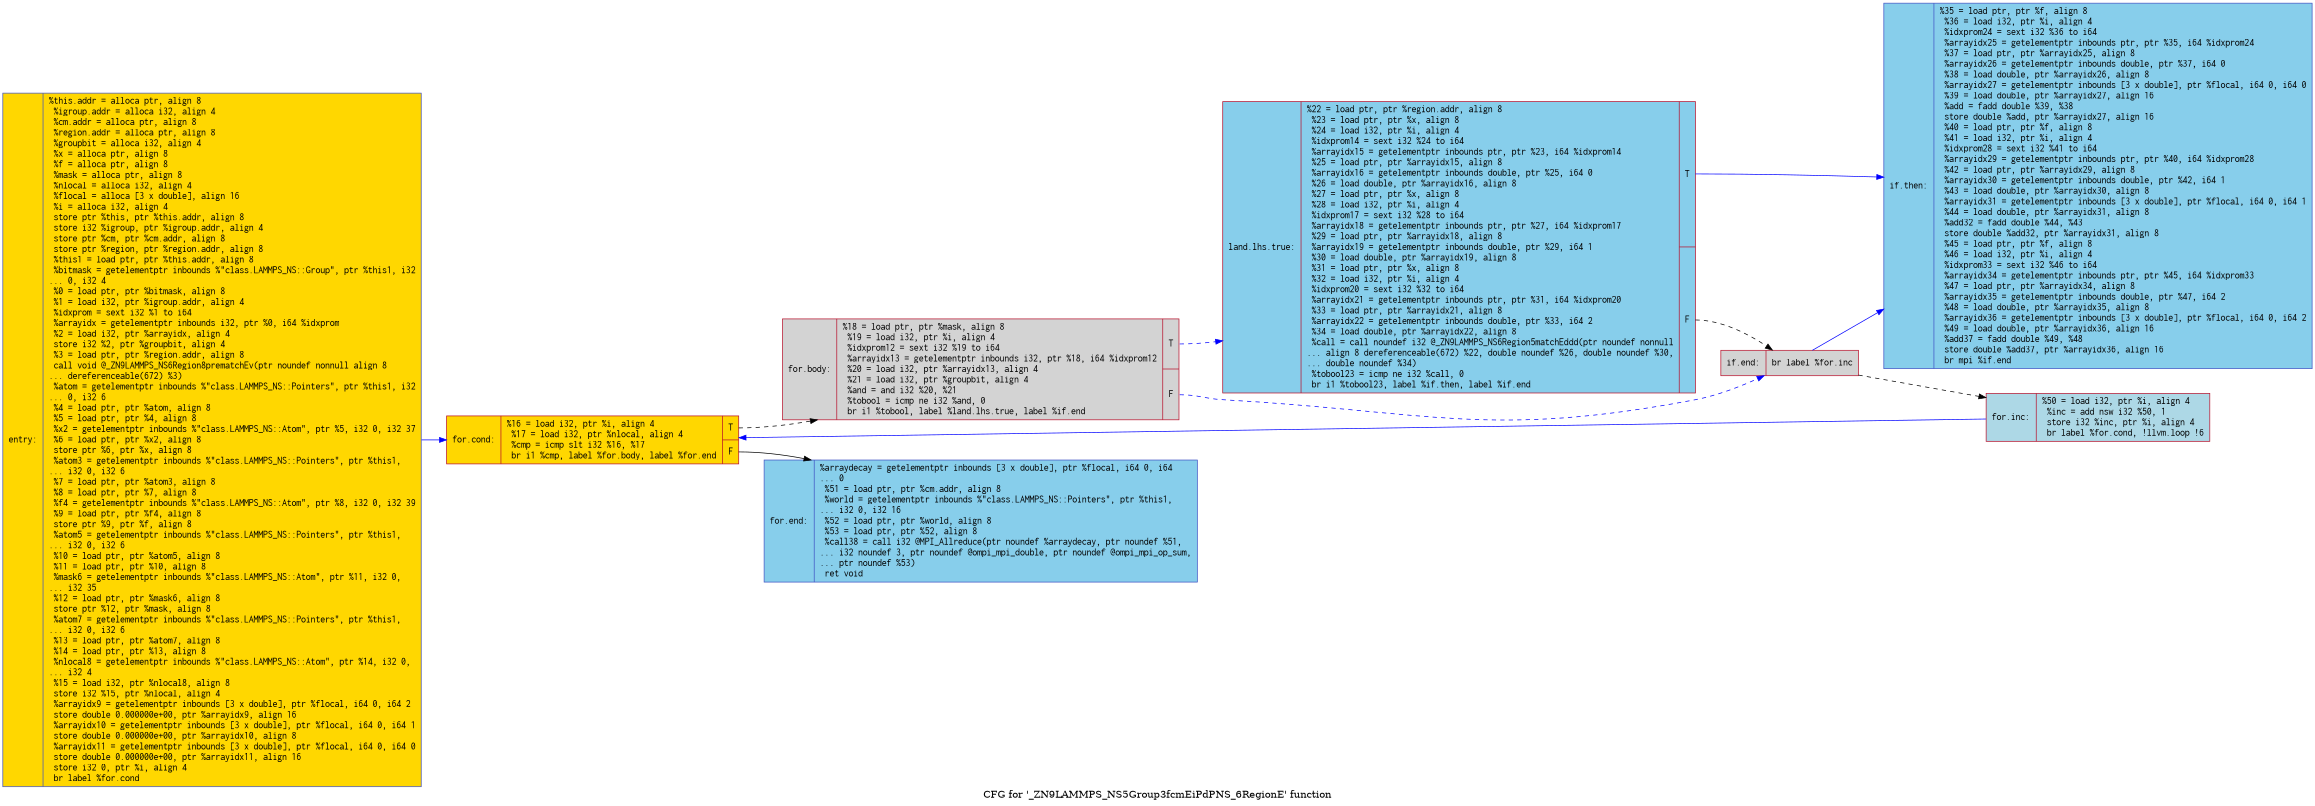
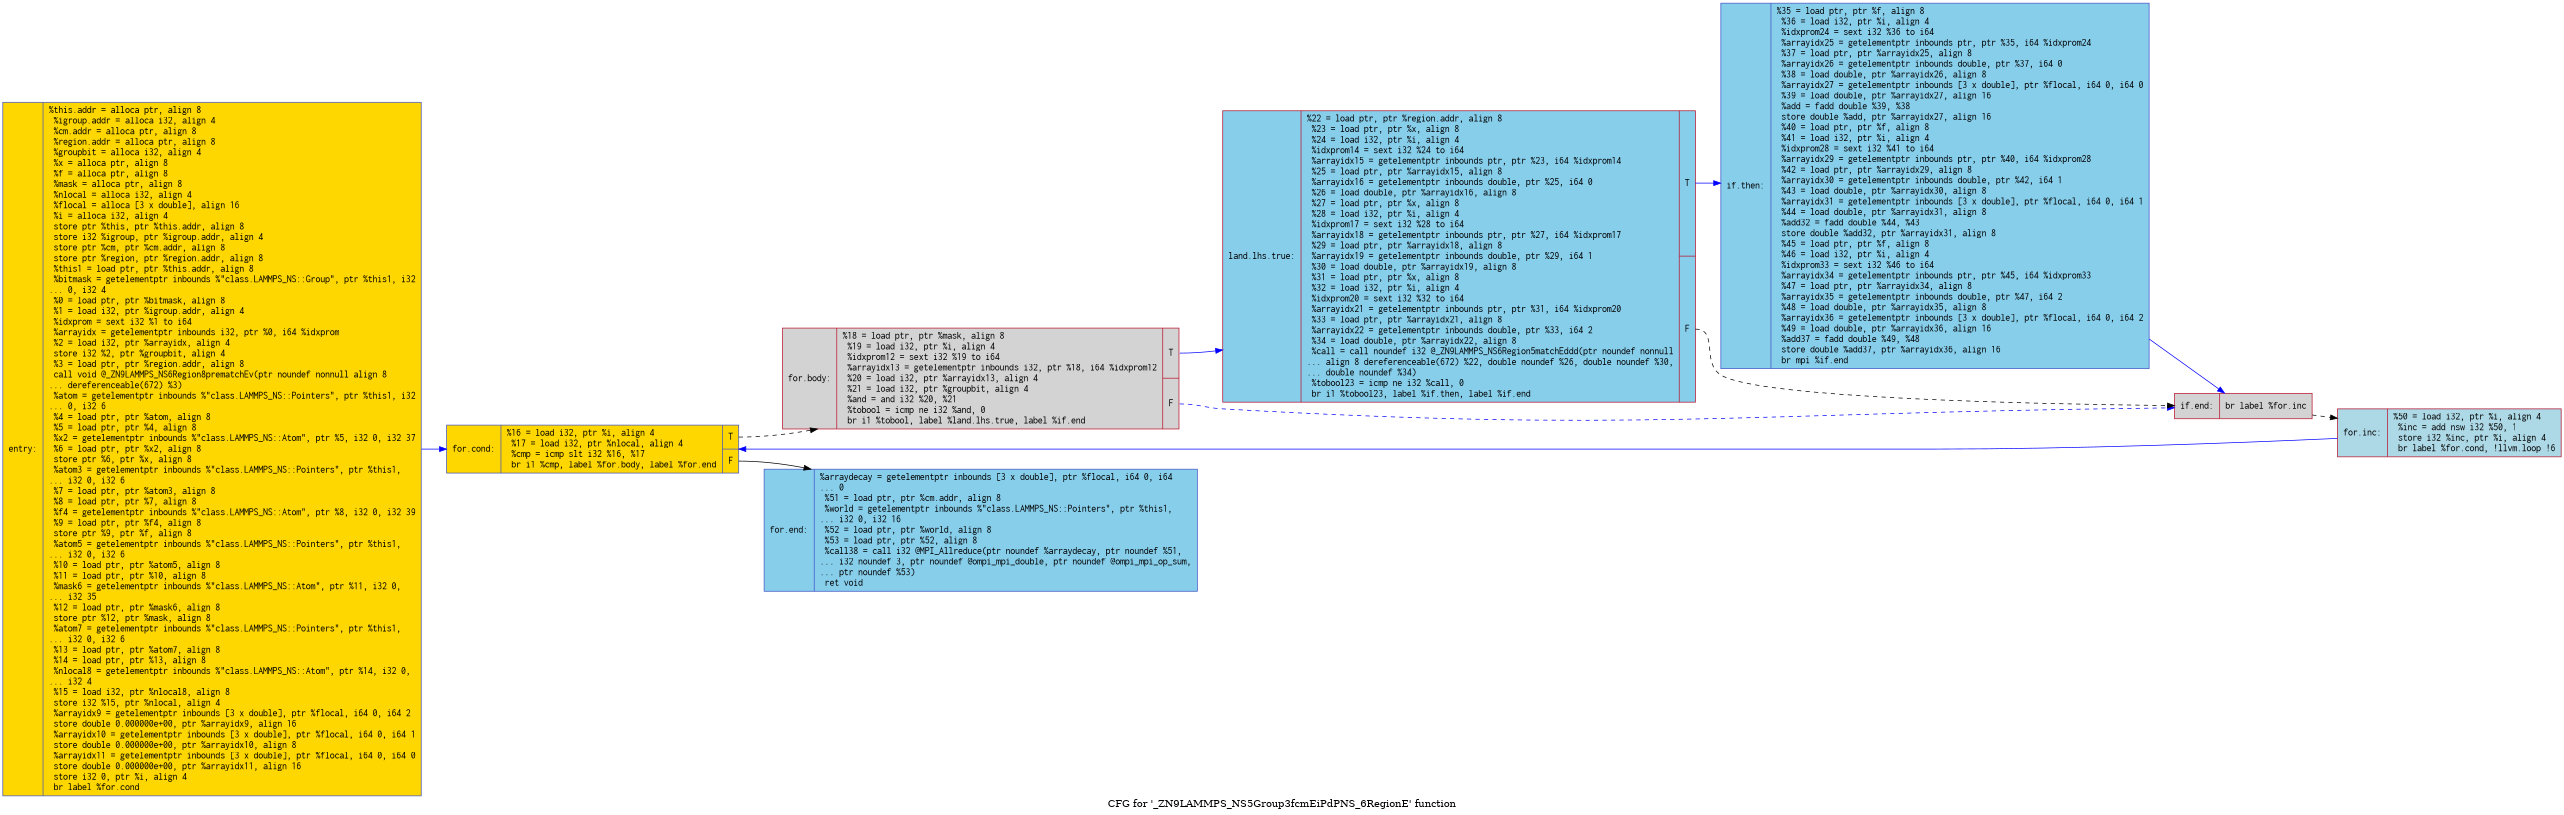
(1845, 332) -> (2184, 364)
(1198, 343) -> (1198, 353)
(593, 440) -> (593, 449)
